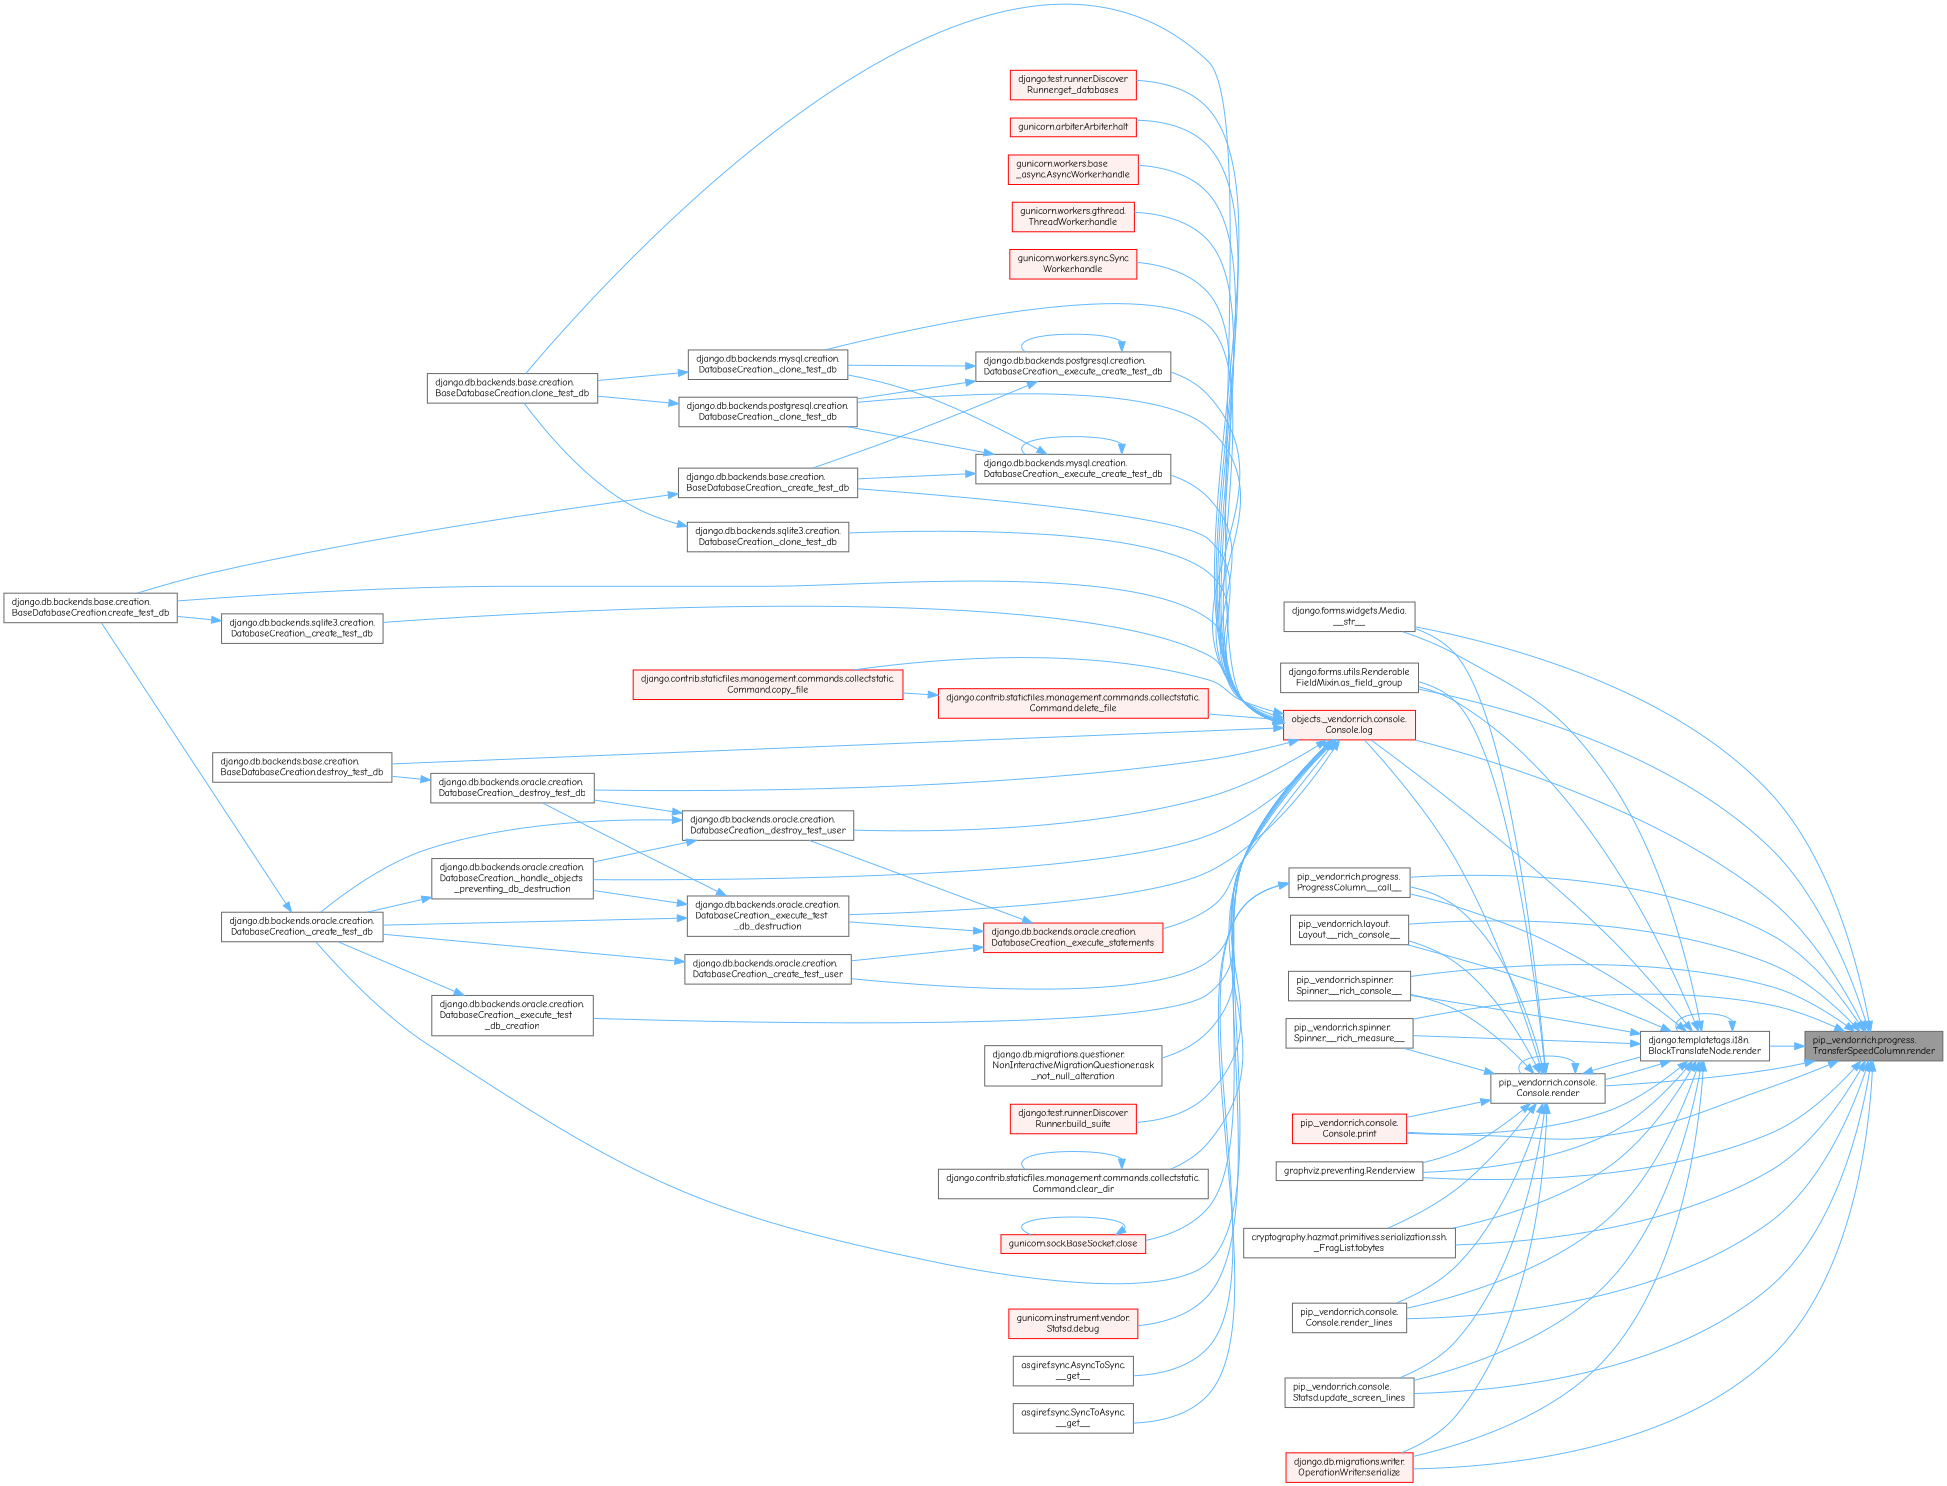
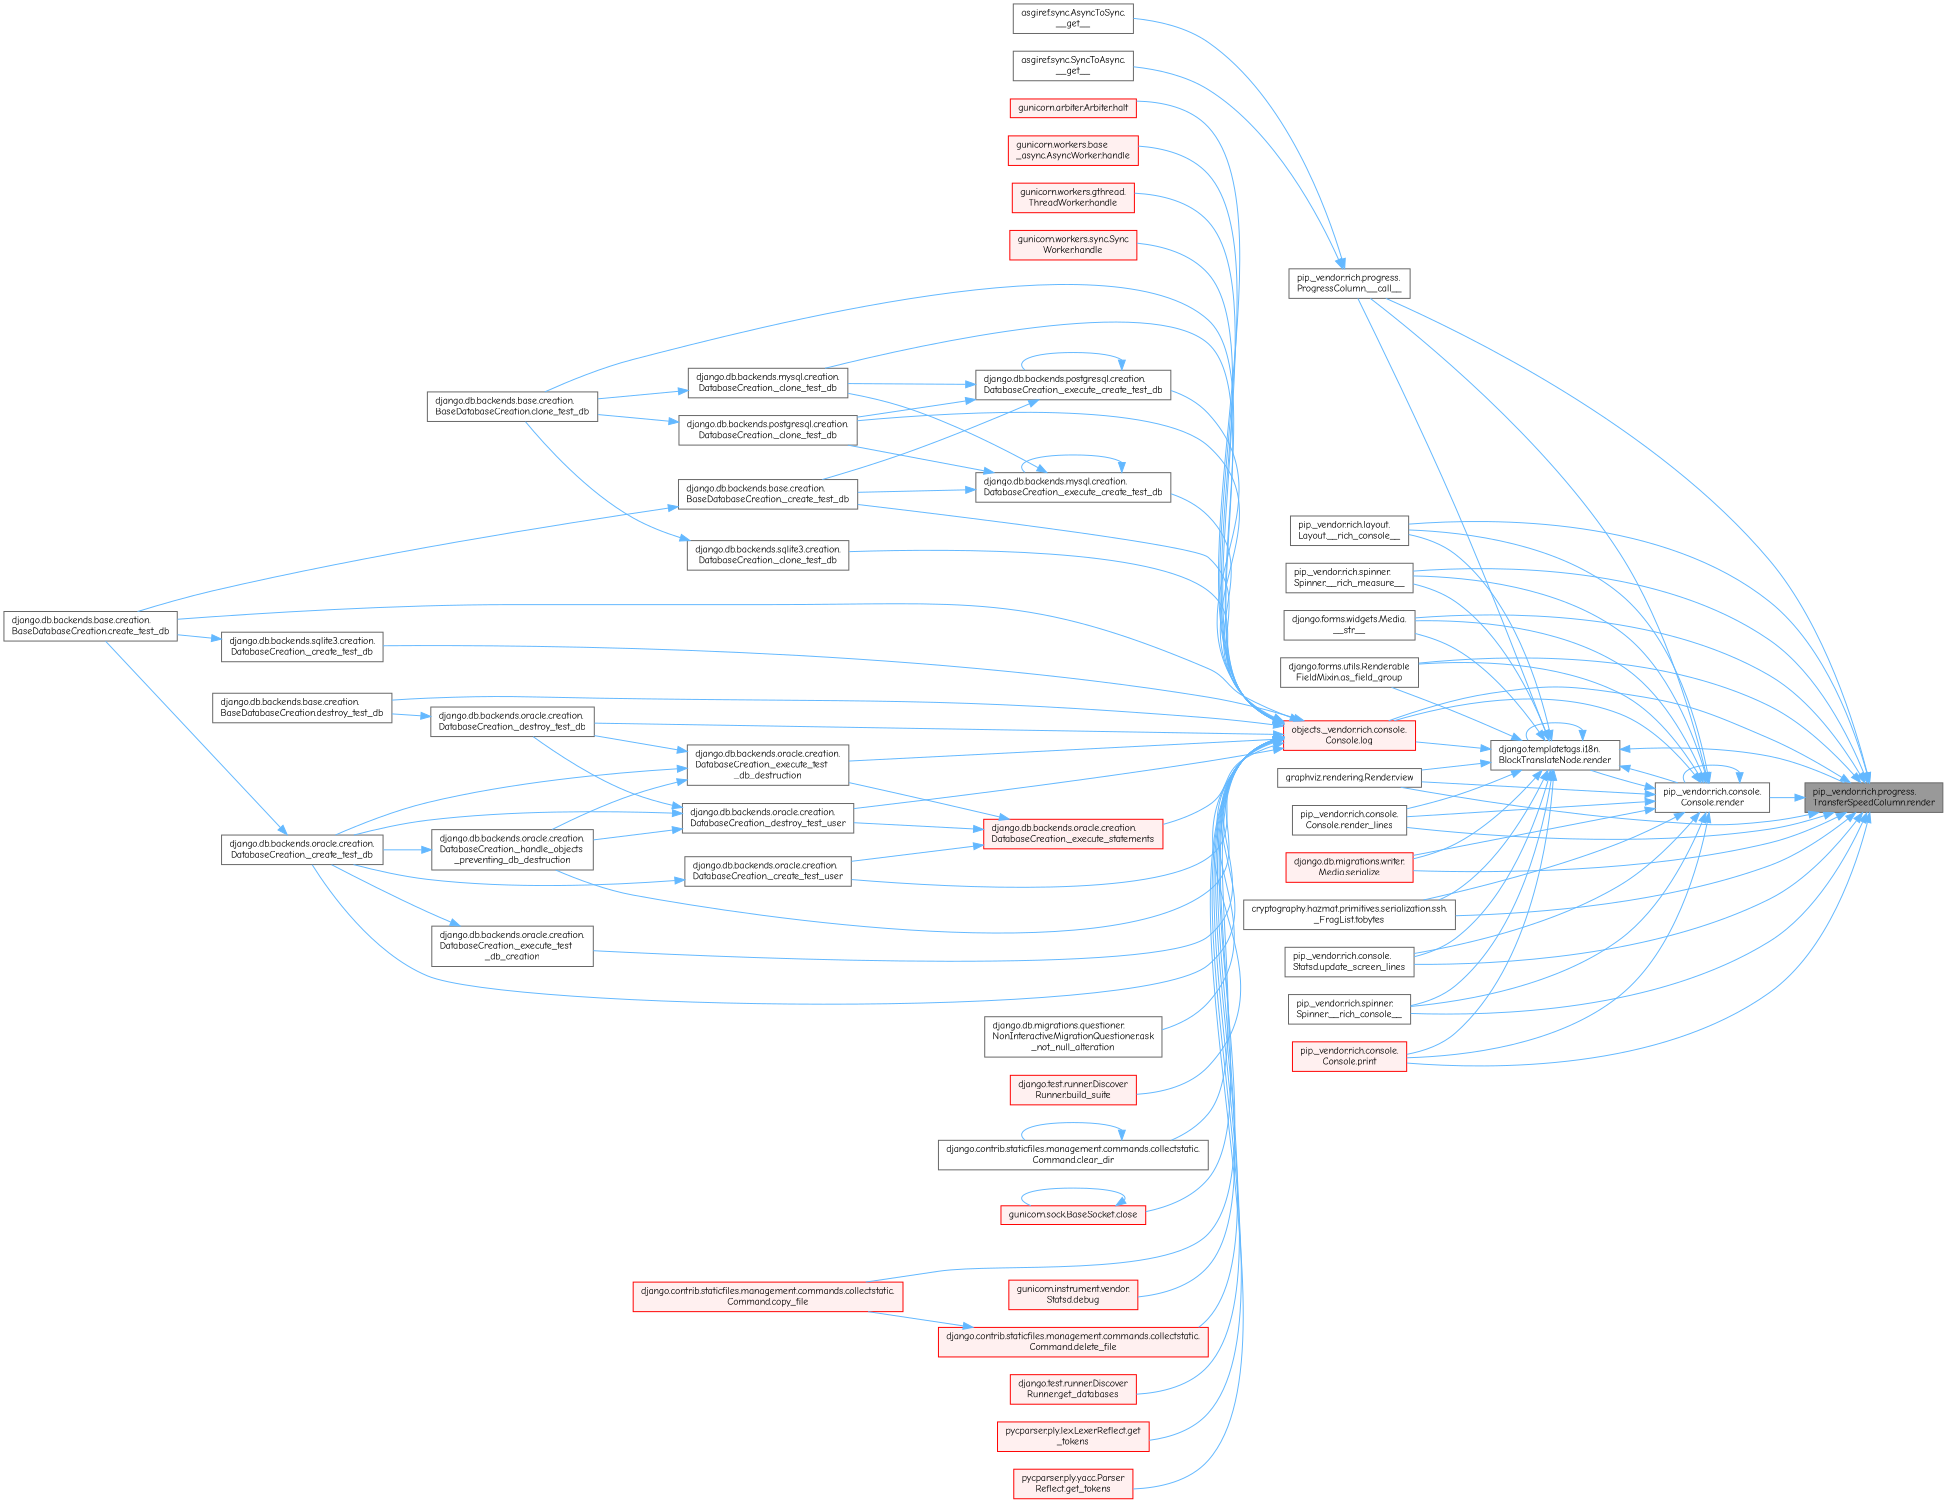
(1782, 1046) -> (1740, 752)
(1350, 1171) -> (1350, 778)
none -> (1073, 1437)
(1350, 1468) -> (1350, 868)
none -> (1073, 1484)
